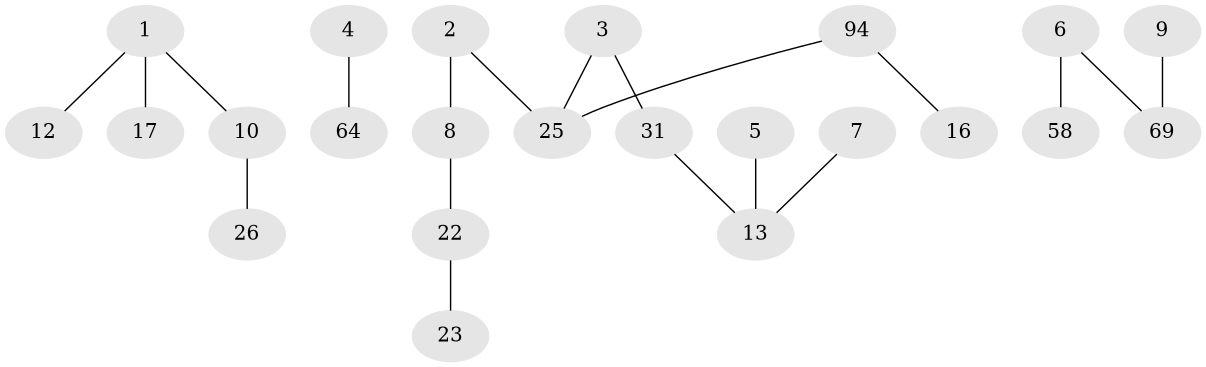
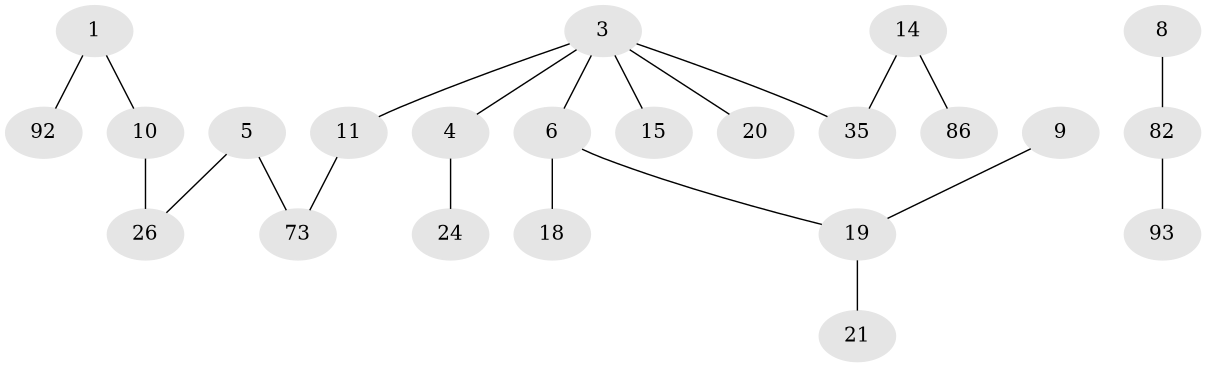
(451, 31) -> none
(857, 31) -> (908, 31)
none -> (527, 82)
none -> (578, 82)
(44, 133) -> (44, 133)
(145, 133) -> none
(349, 133) -> (451, 234)
(552, 133) -> (857, 133)
(654, 133) -> (349, 133)
none -> (654, 133)
none -> (756, 133)
(857, 133) -> none
(959, 133) -> (959, 133)
(1061, 133) -> (552, 234)
(1162, 133) -> (857, 234)
none -> (196, 183)
(451, 234) -> (1162, 133)
(756, 234) -> (298, 234)
(451, 336) -> (1162, 234)
none -> (857, 336)
